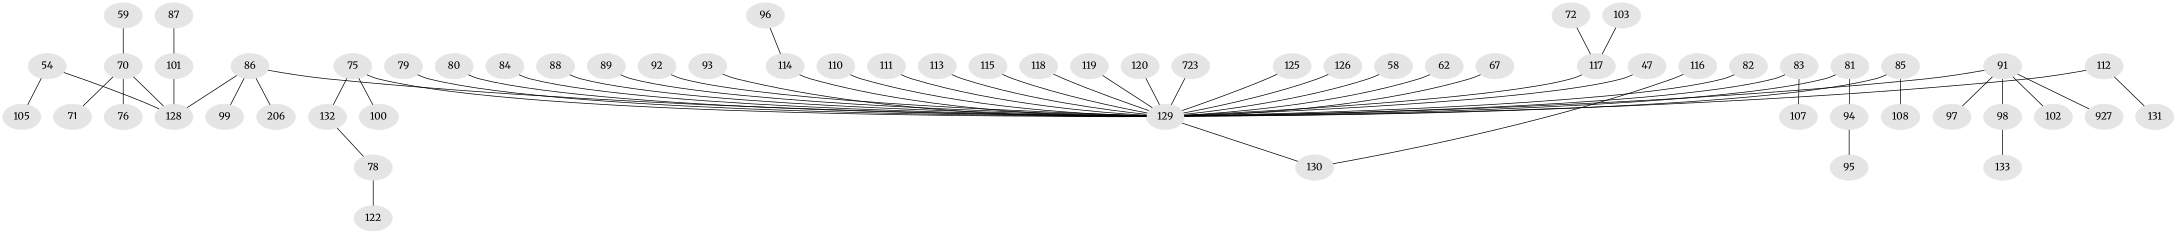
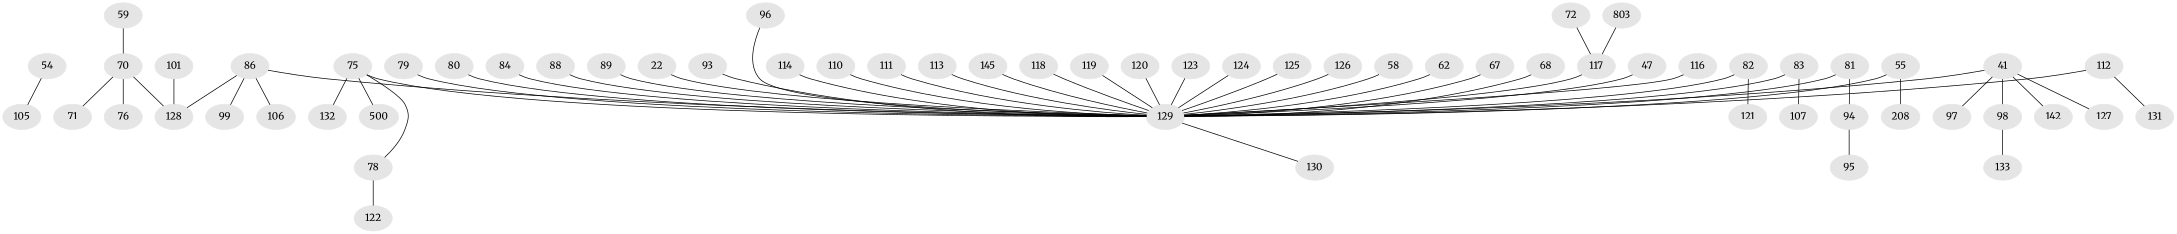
(174, 15) -> none
(1622, 15) -> (1622, 15)
(775, 41) -> (924, 107)
(657, 66) -> (657, 66)
(988, 66) -> (988, 66)
(1191, 66) -> (1191, 66)
none -> (1241, 66)
none -> (1546, 66)
(1901, 66) -> (1901, 66)
(2003, 66) -> (2003, 66)
(112, 90) -> none
(276, 117) -> (276, 117)
(379, 117) -> (379, 117)
none -> (1748, 117)
(1901, 117) -> (1901, 117)
(2053, 117) -> (2053, 117)
(2104, 117) -> (2104, 117)
(1510, 126) -> (1435, 101)
(350, 142) -> (407, 110)
